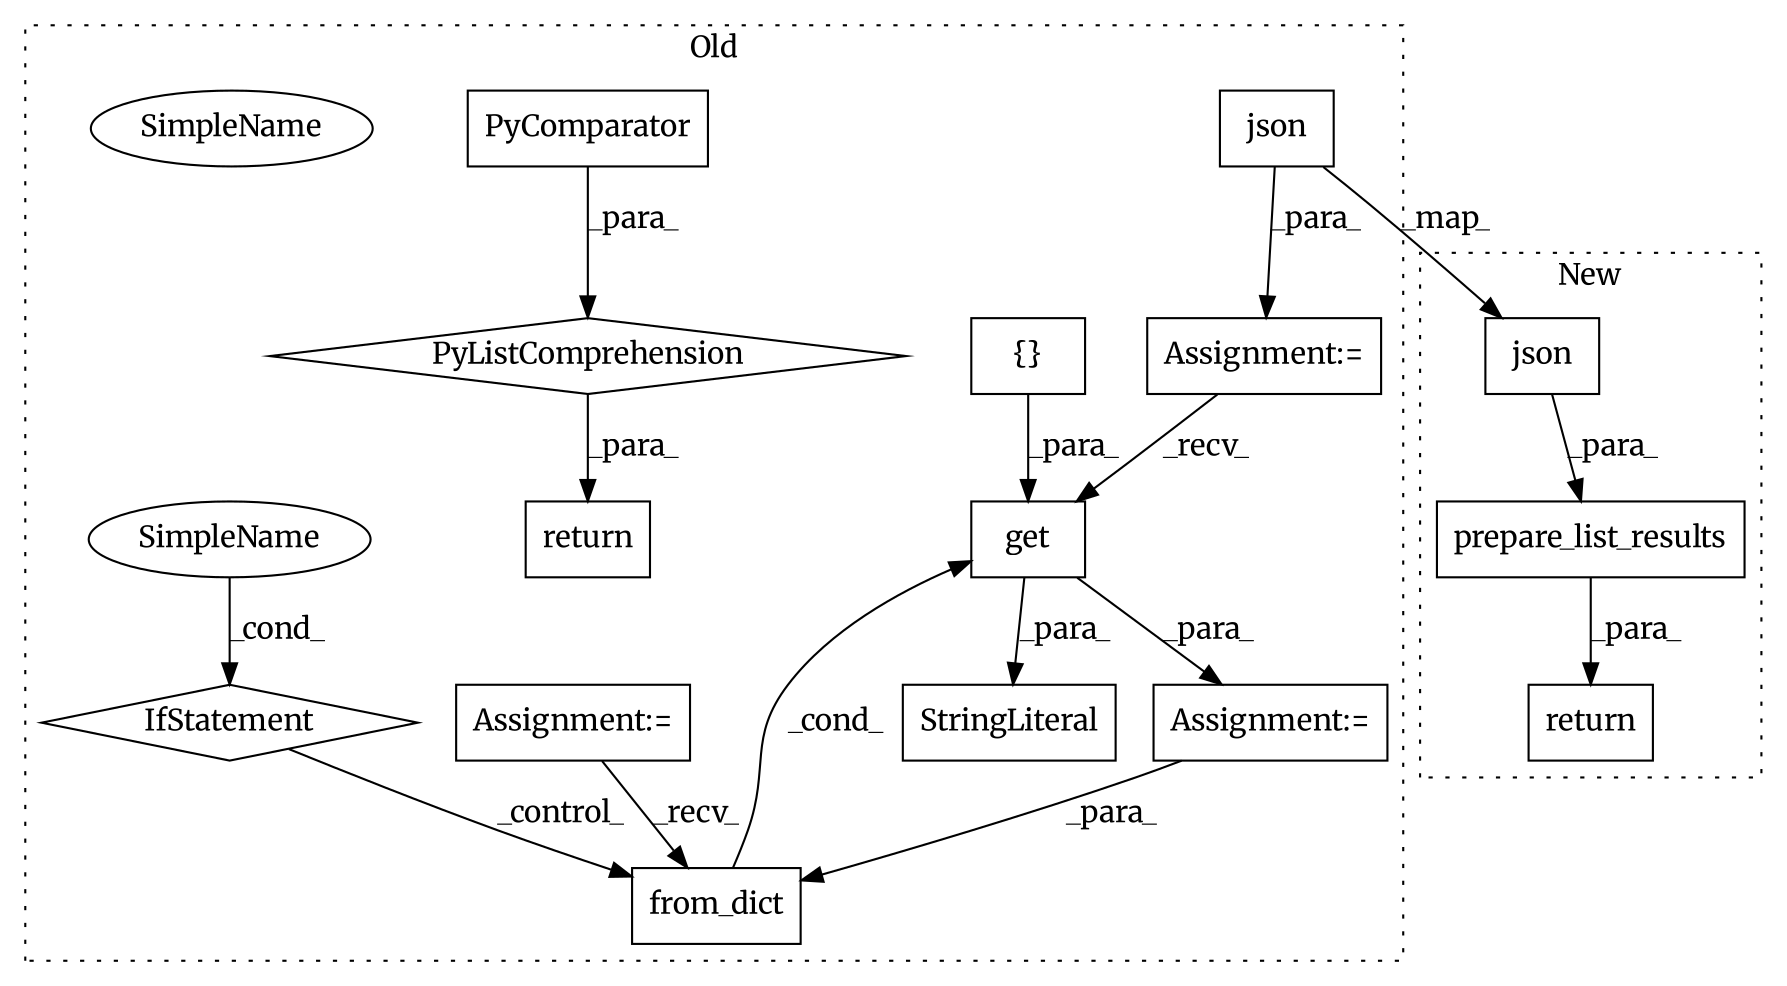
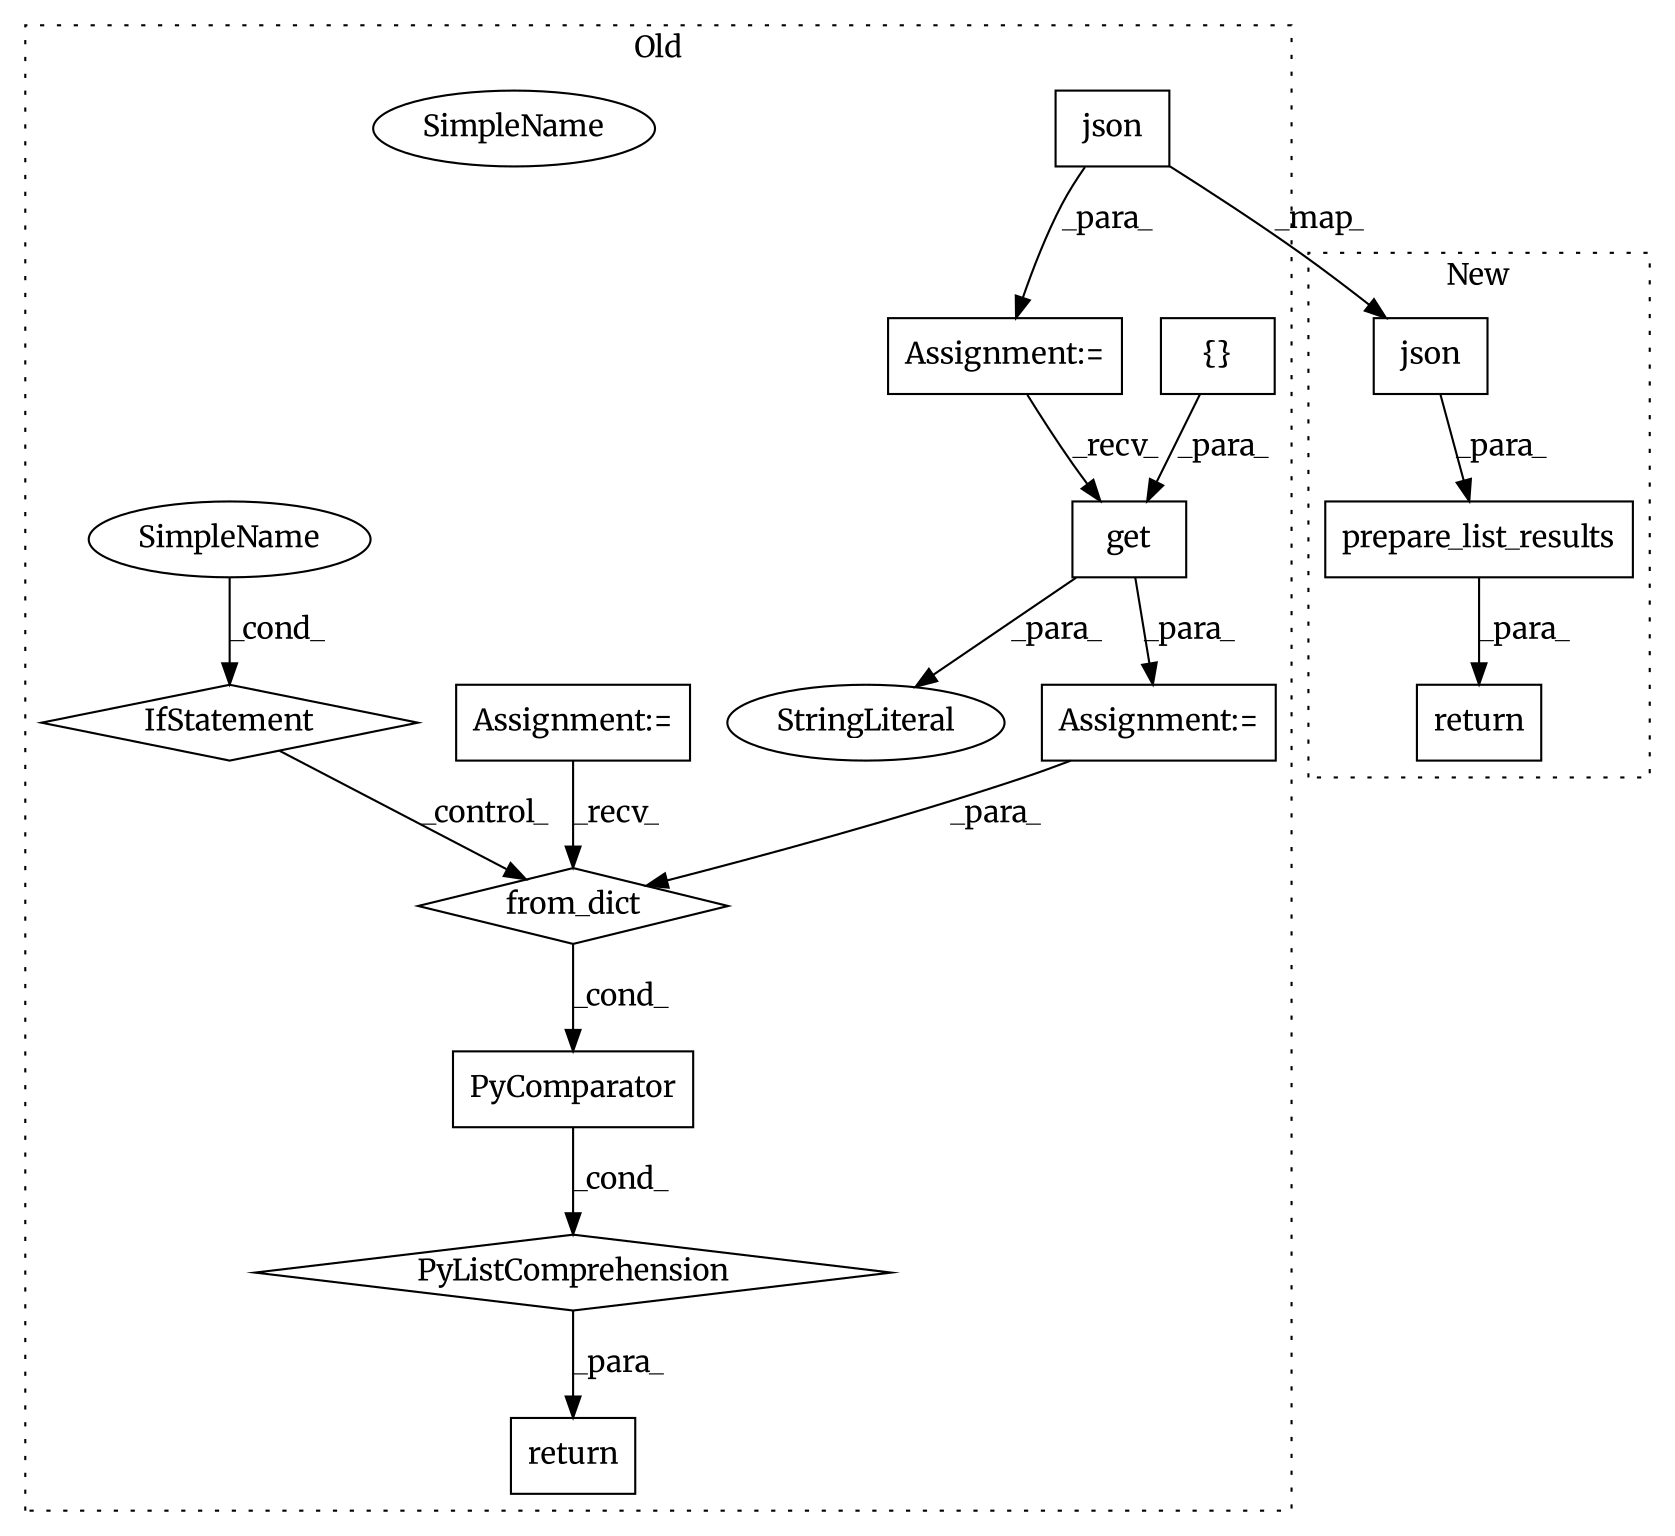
(633, 220) -> (622, 1181)
(791, 681) -> (573, 987)
(1009, 723) -> (866, 723)
(716, 906) -> (573, 906)
